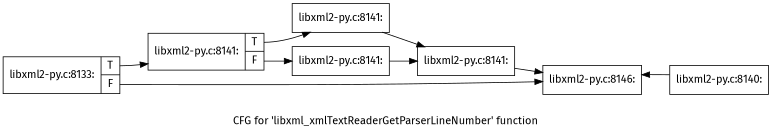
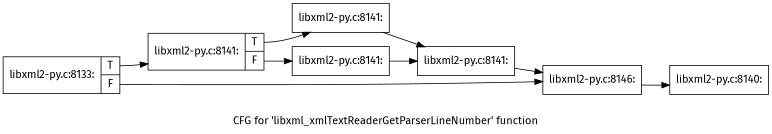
(660, 75) -> (652, 85)
